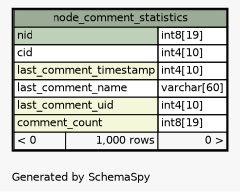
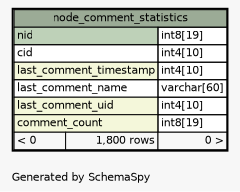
(125, 140) -> (125, 140)
